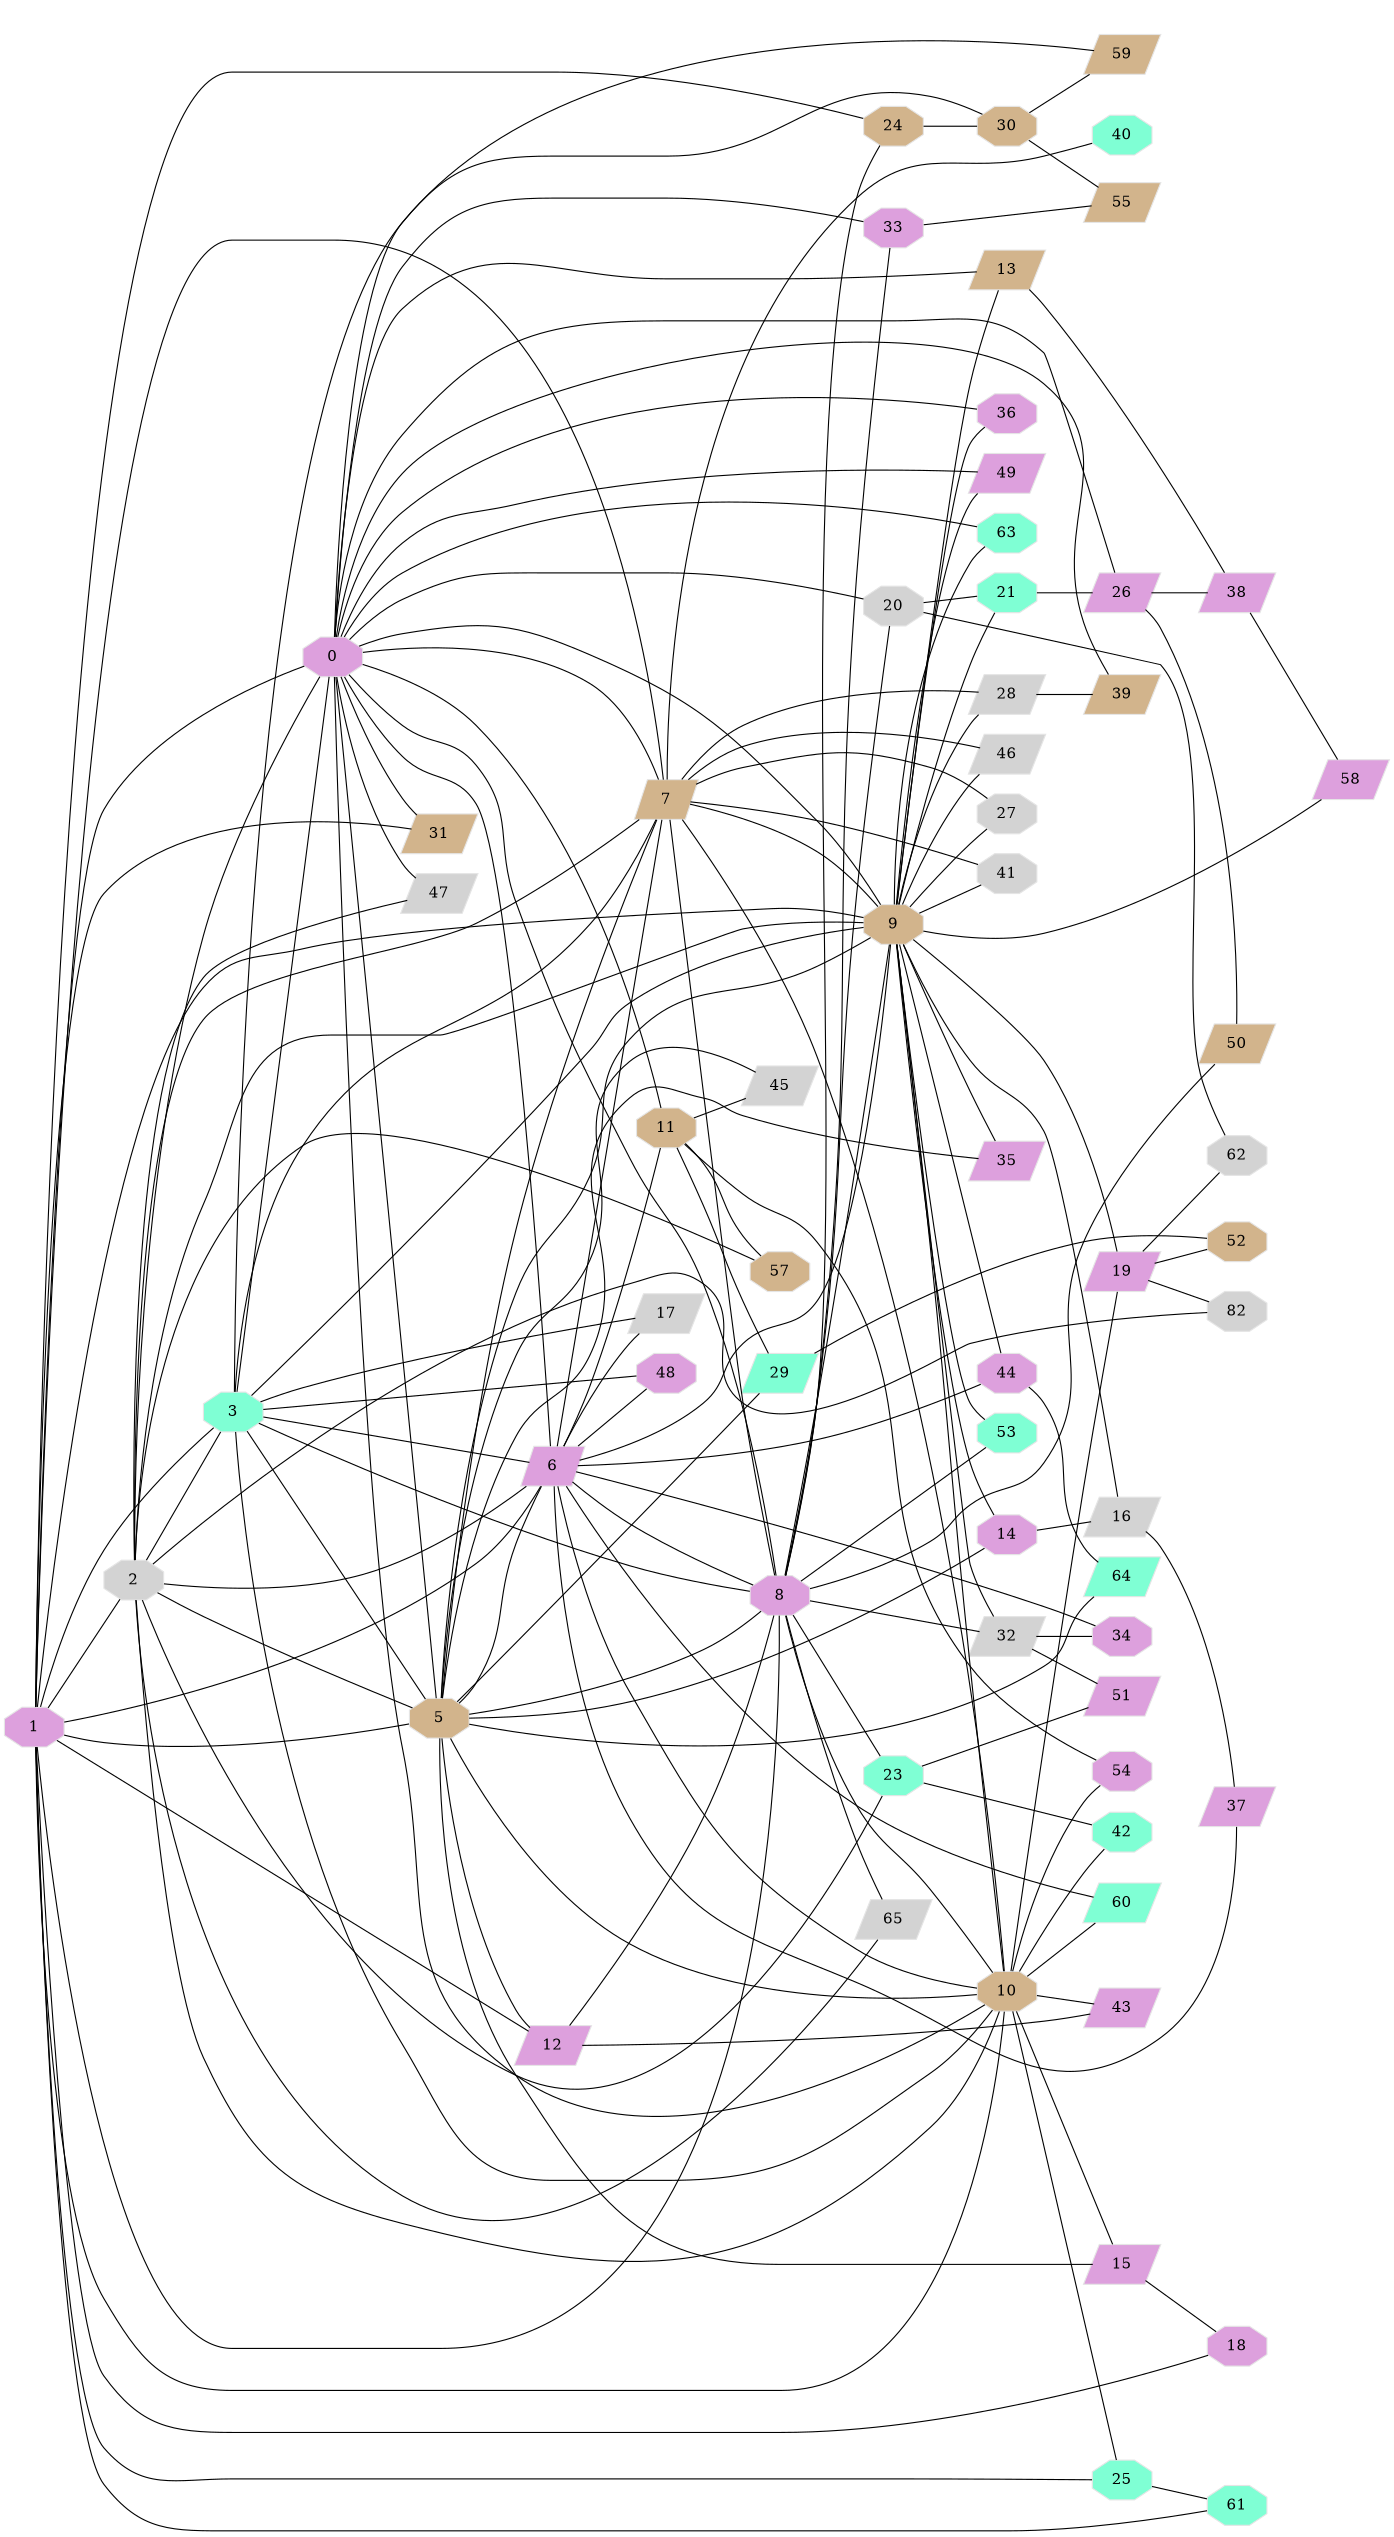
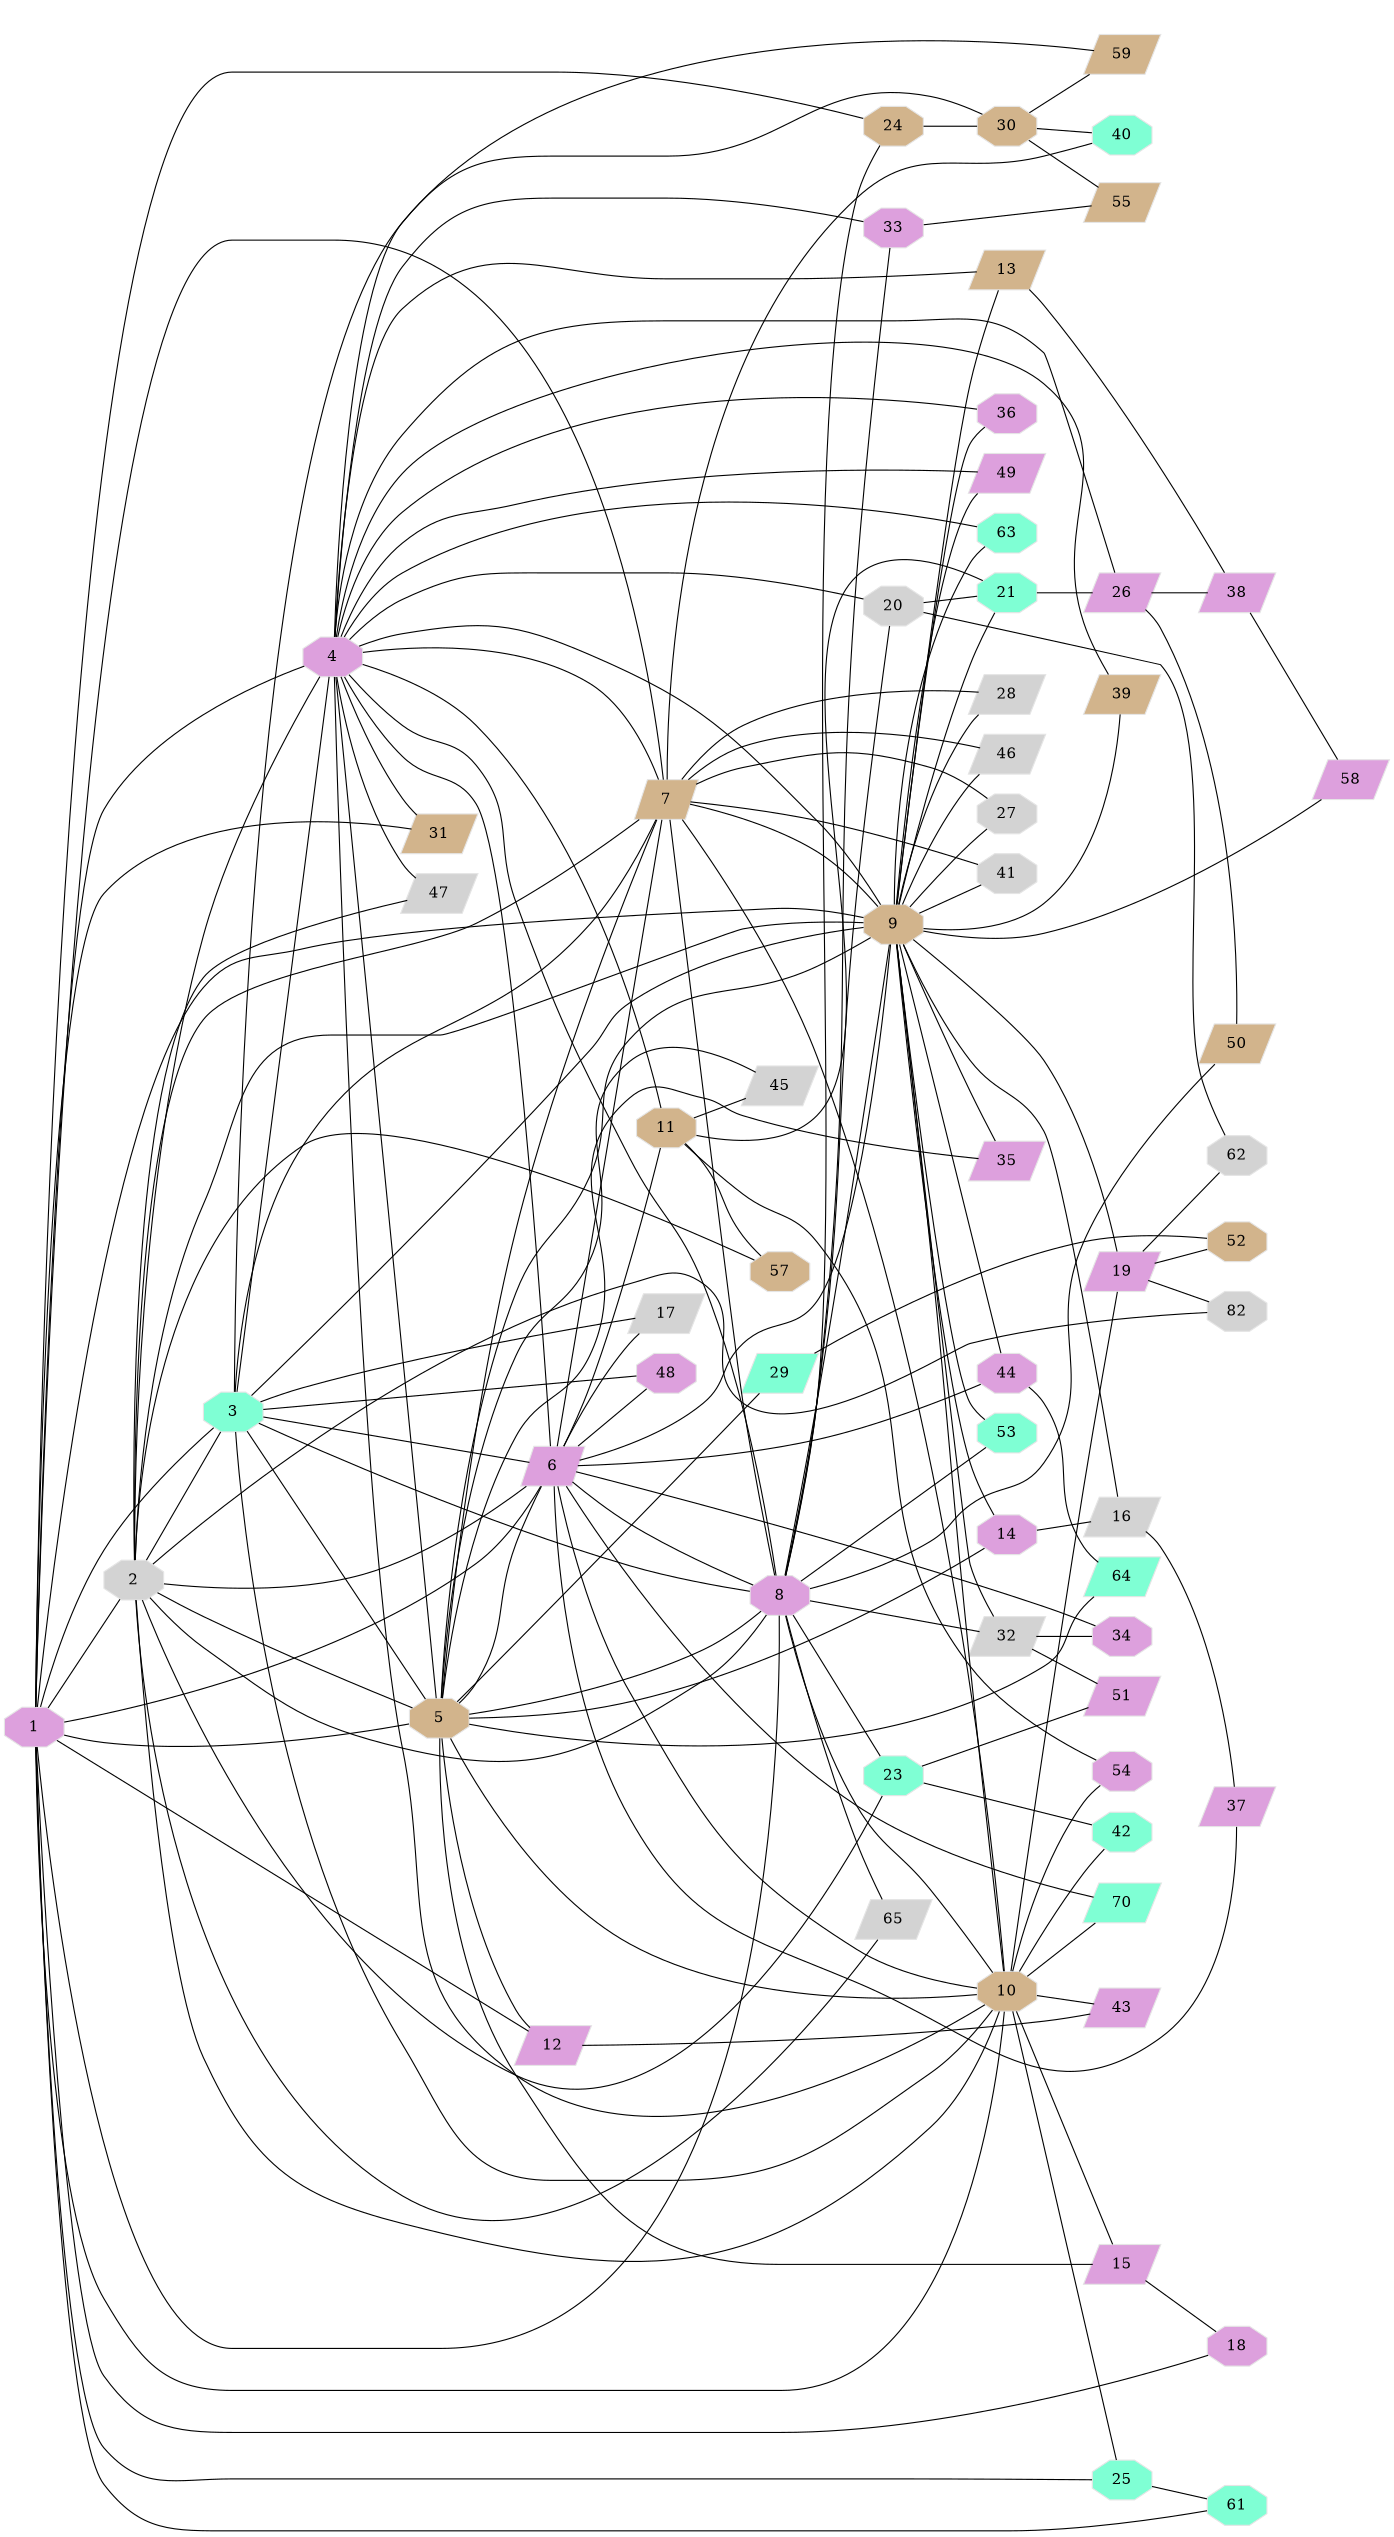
none -> (1064, 131)
(333, 657) -> (333, 657)
(1065, 695) -> (1072, 873)
(714, 1230) -> (831, 802)
(696, 1832) -> (476, 1760)
(1122, 1903) -> (1122, 1903)
